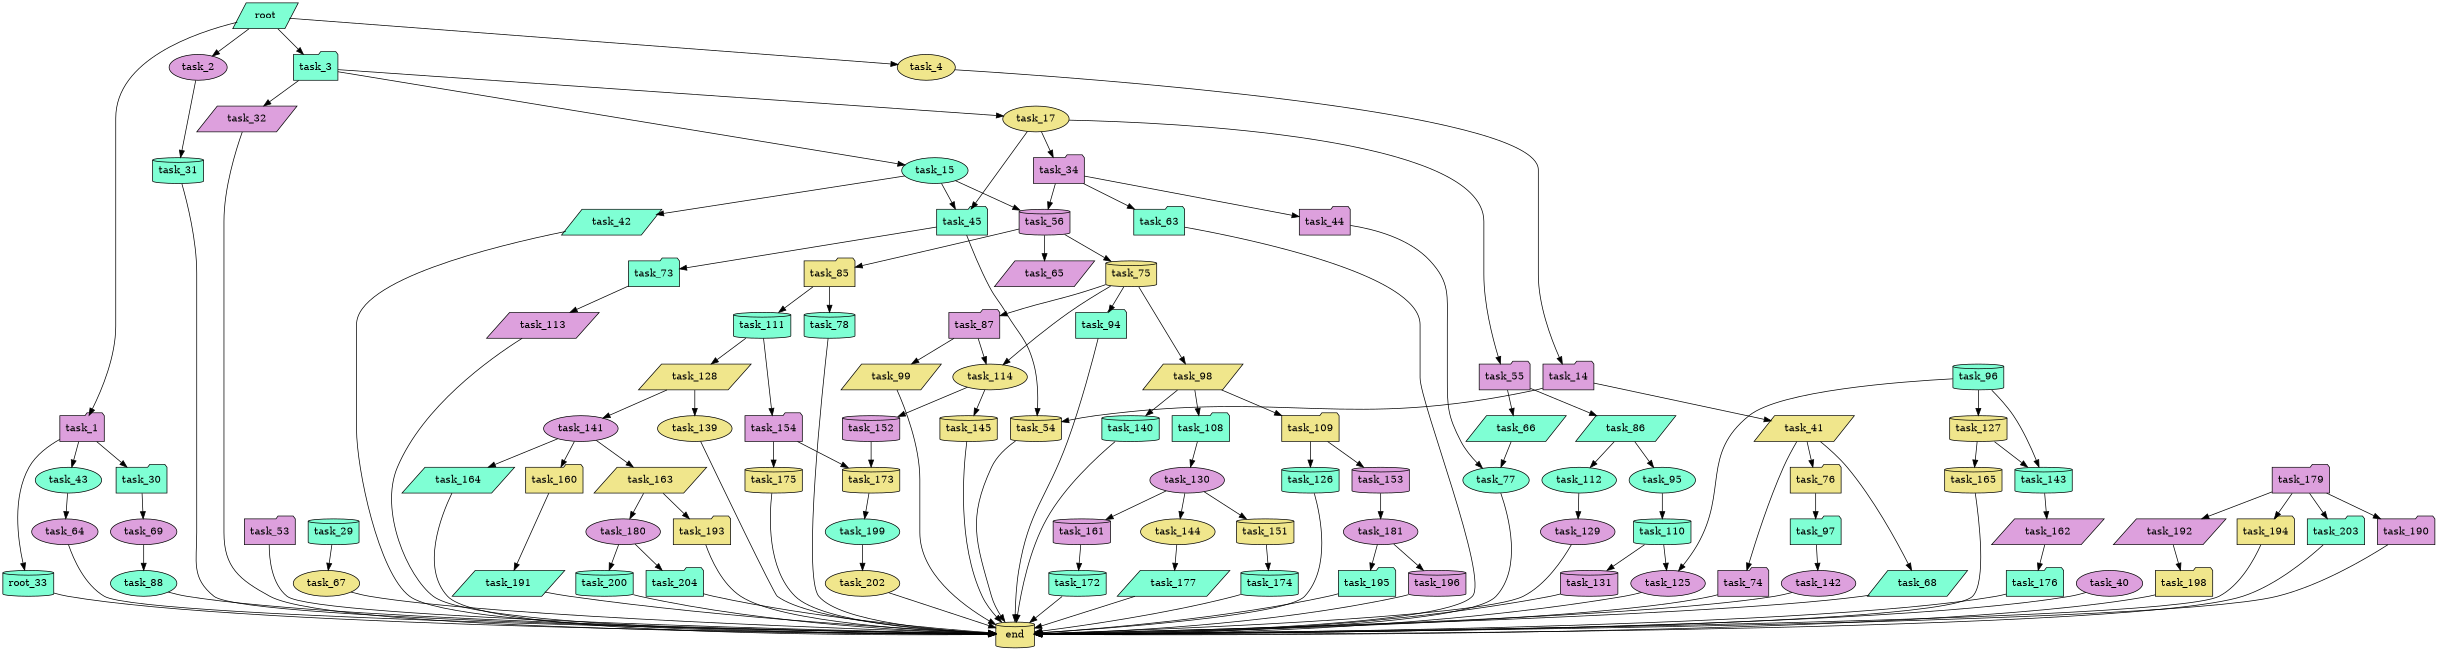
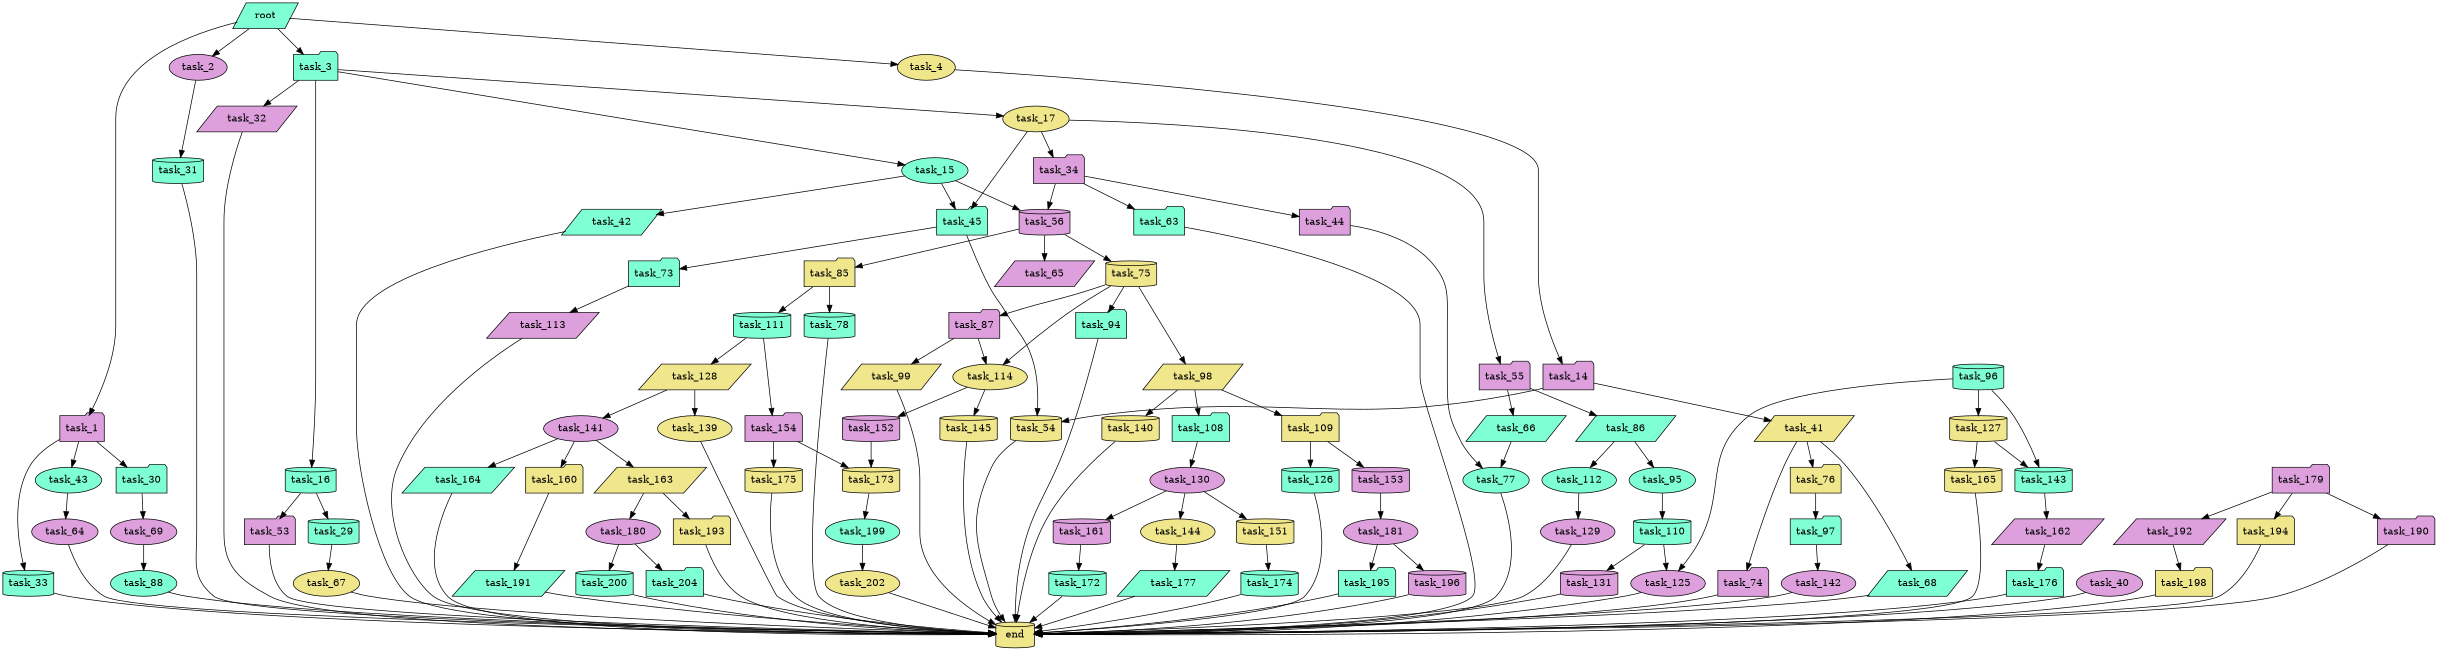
(1131, 429) -> (1131, 429)
none -> (311, 480)
(2336, 532) -> none
(28, 583) -> (28, 583)
